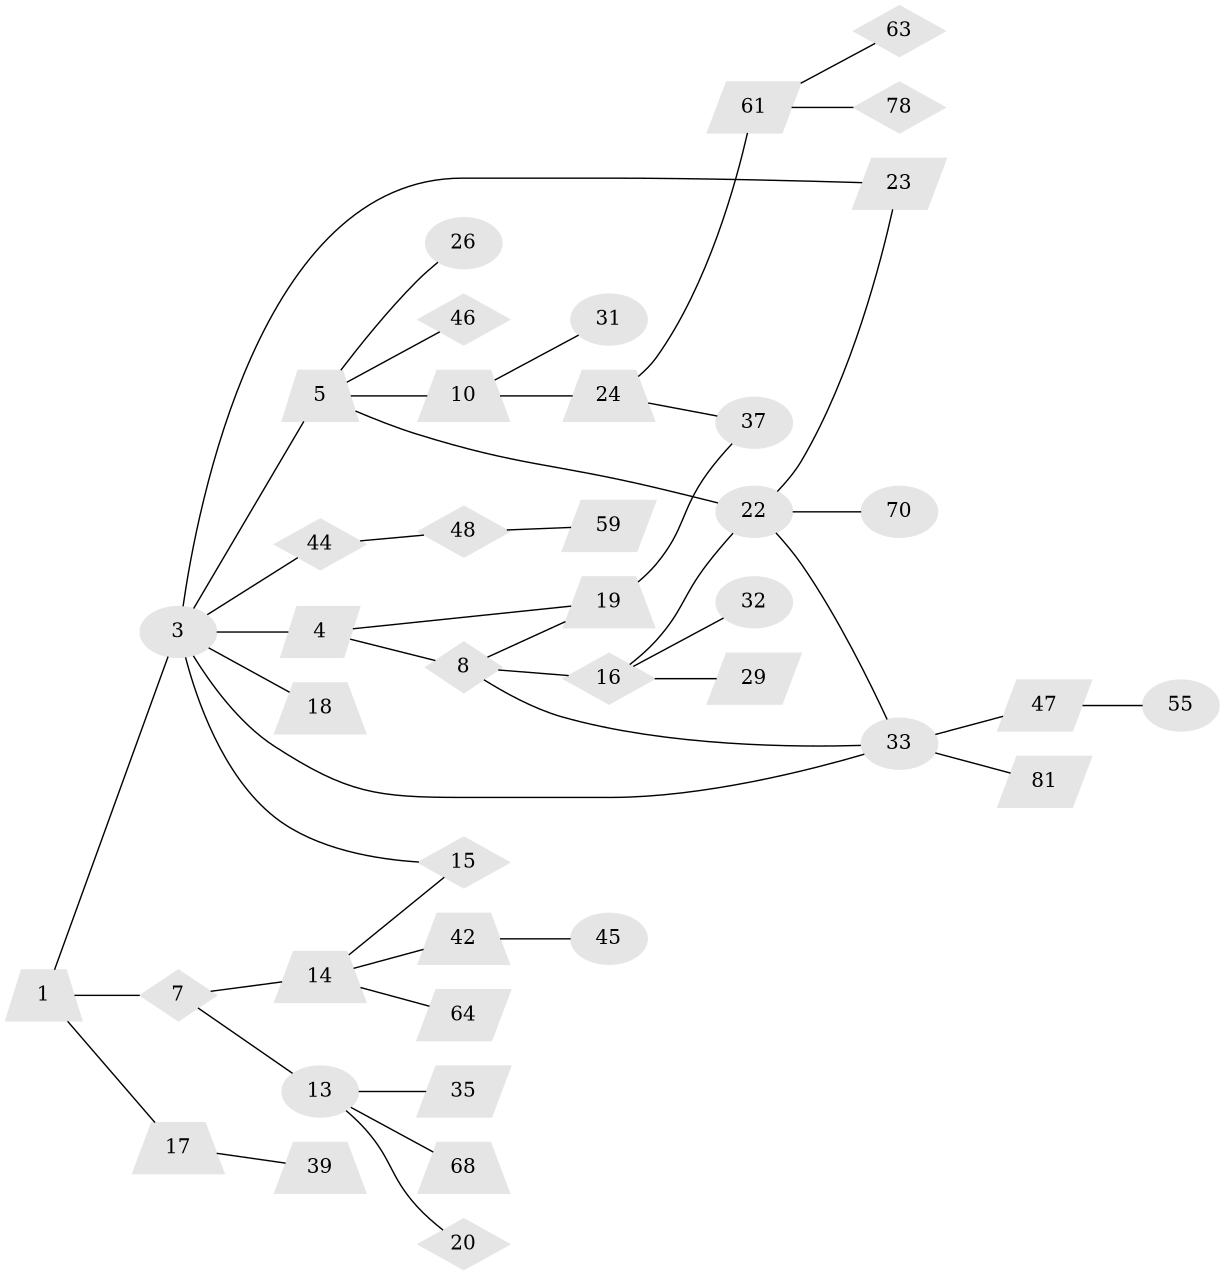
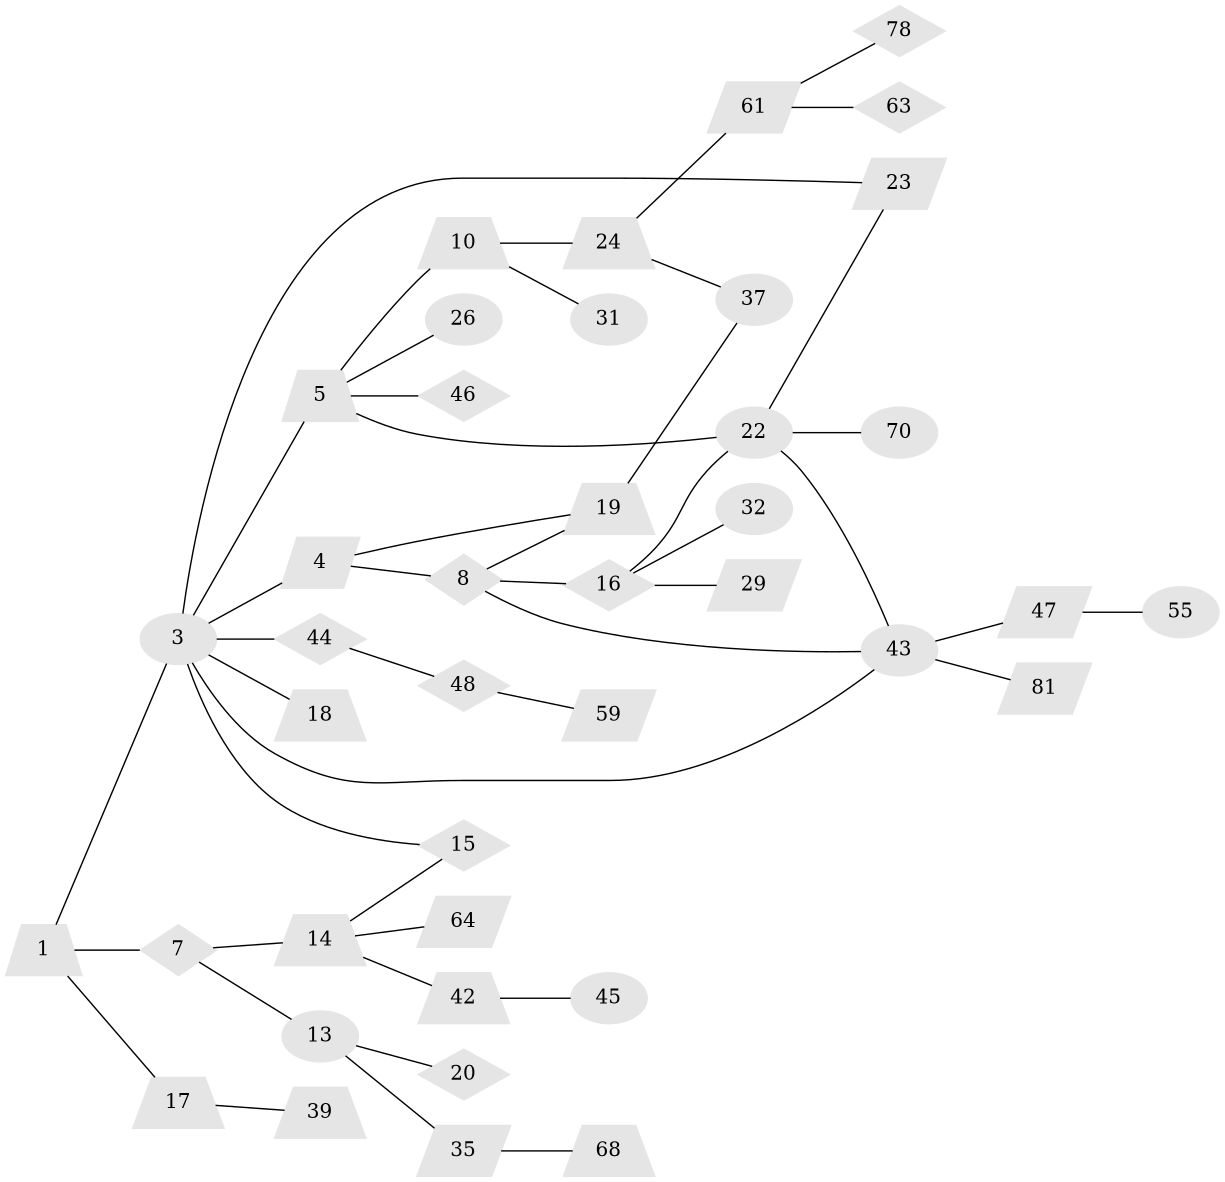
(899, 744) -> (899, 650)
(392, 1130) -> (537, 1151)
